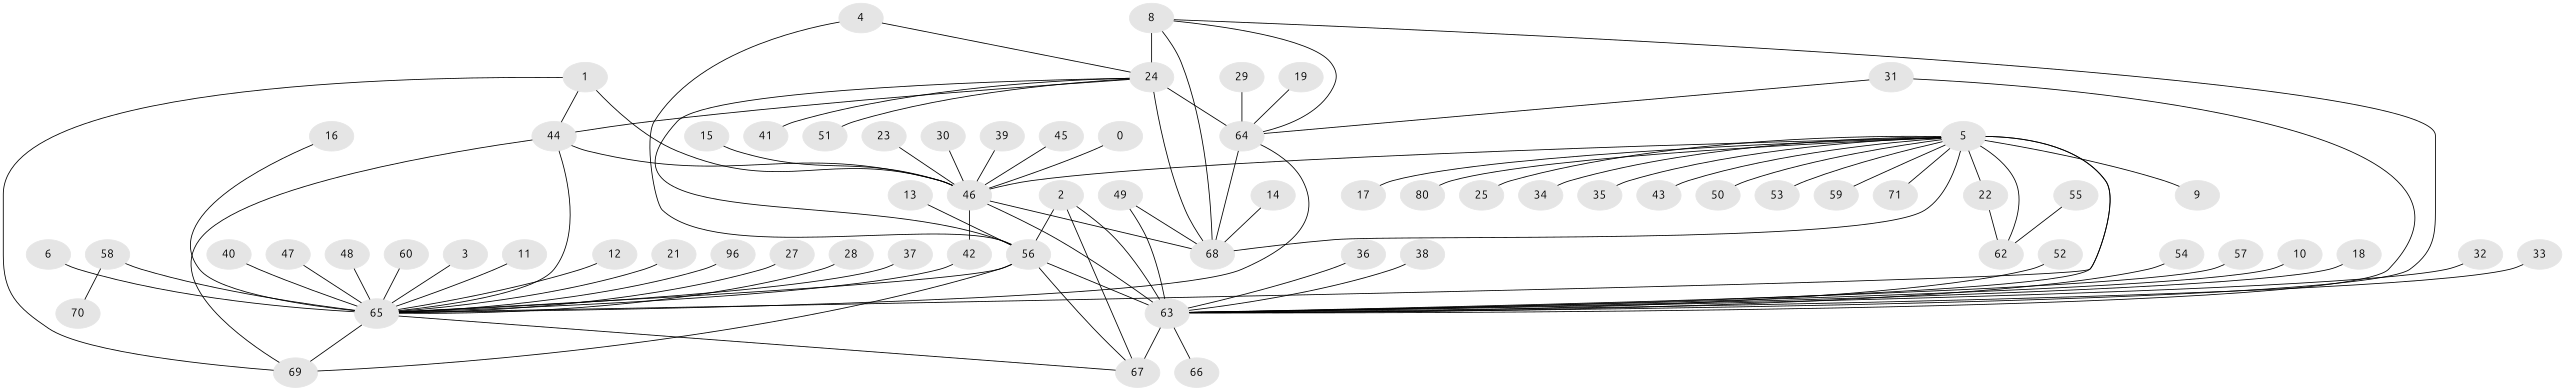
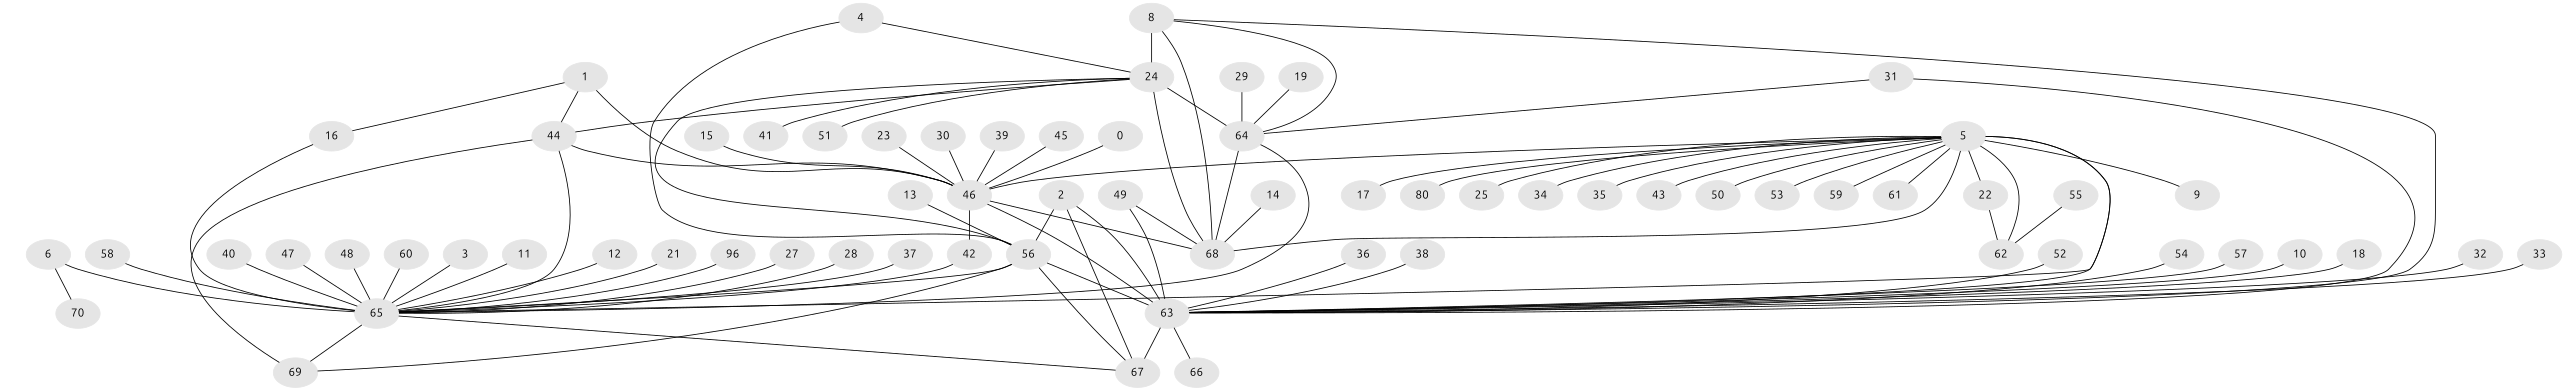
(79, 126) -> (458, 107)
(1895, 195) -> (1895, 195)
(93, 284) -> (63, 284)
